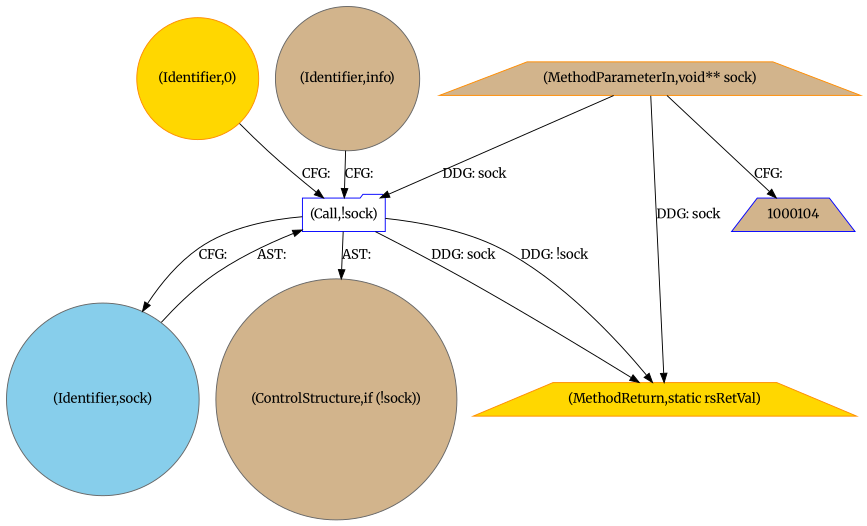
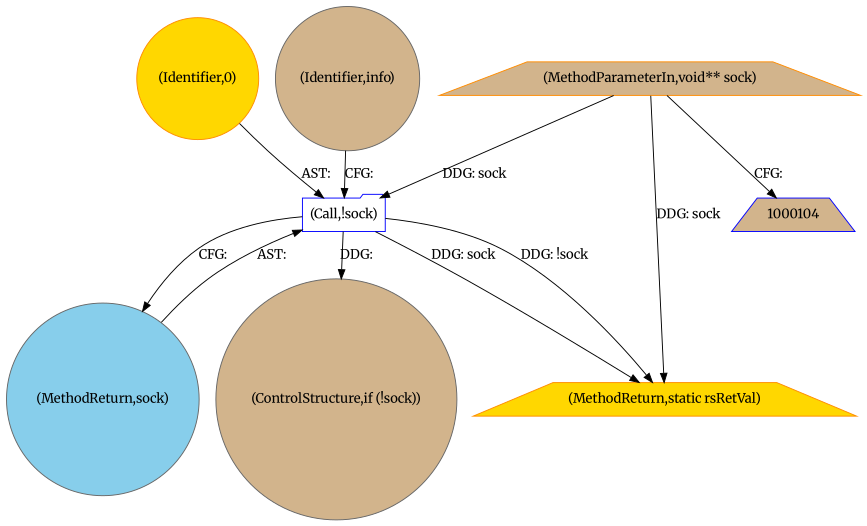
(318, 174) -> (318, 174)
(358, 255) -> (358, 255)
(103, 399) -> (103, 399)
